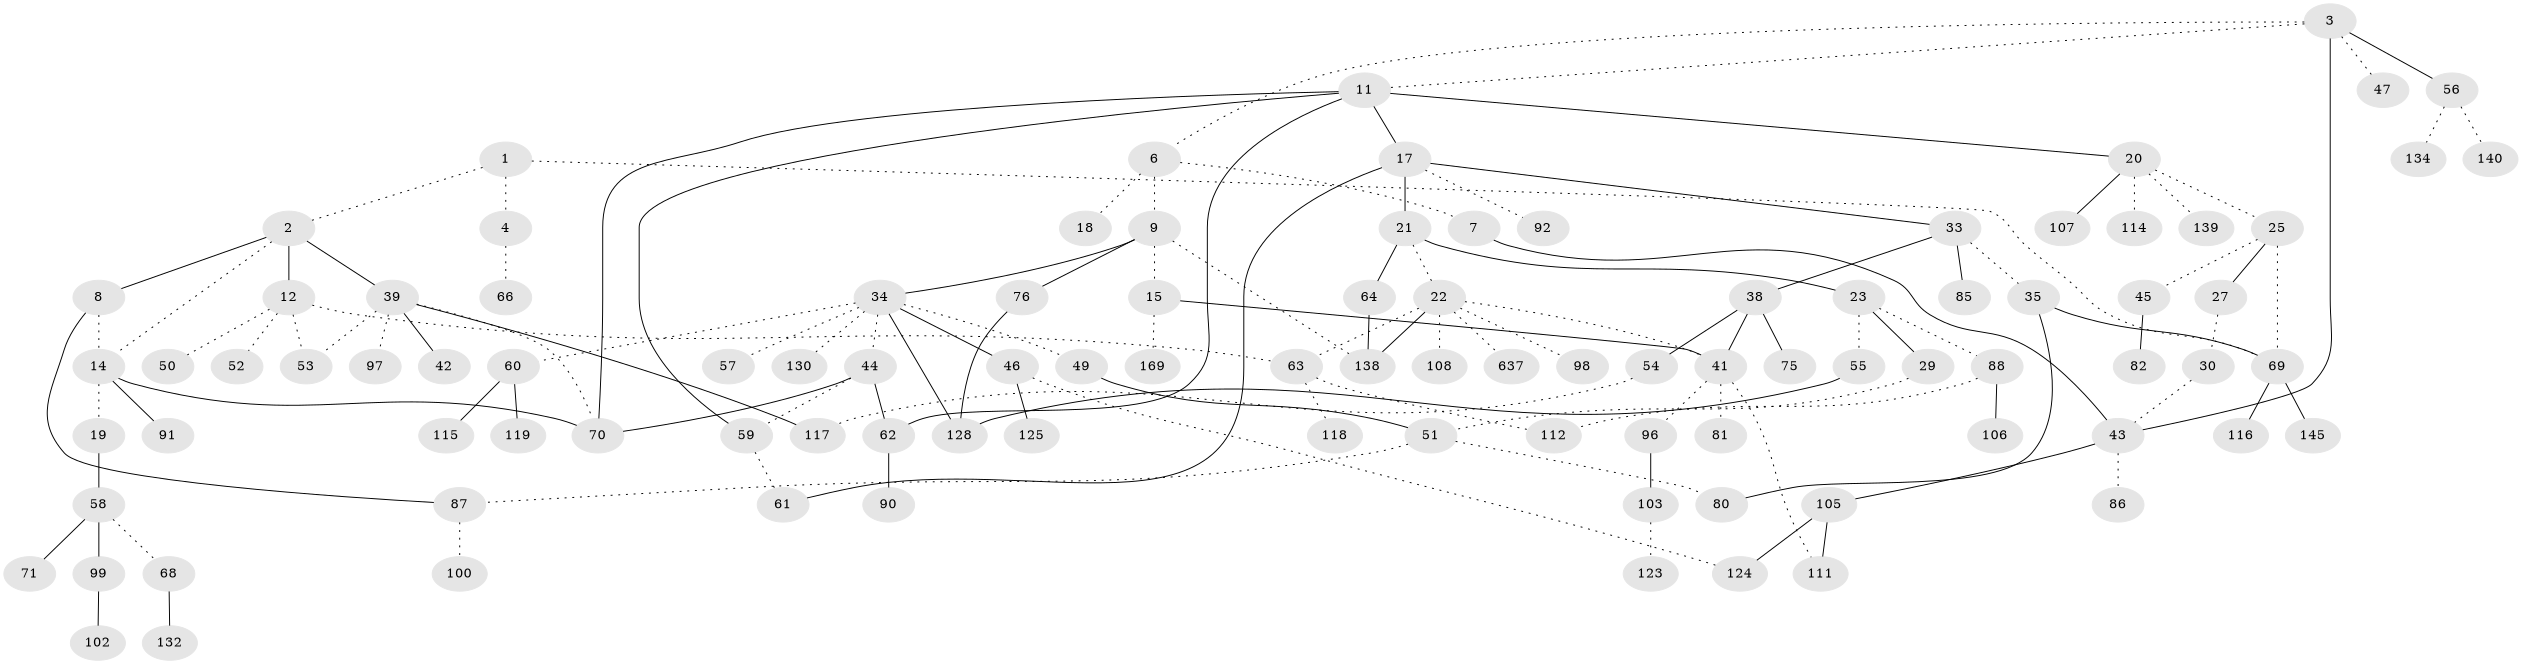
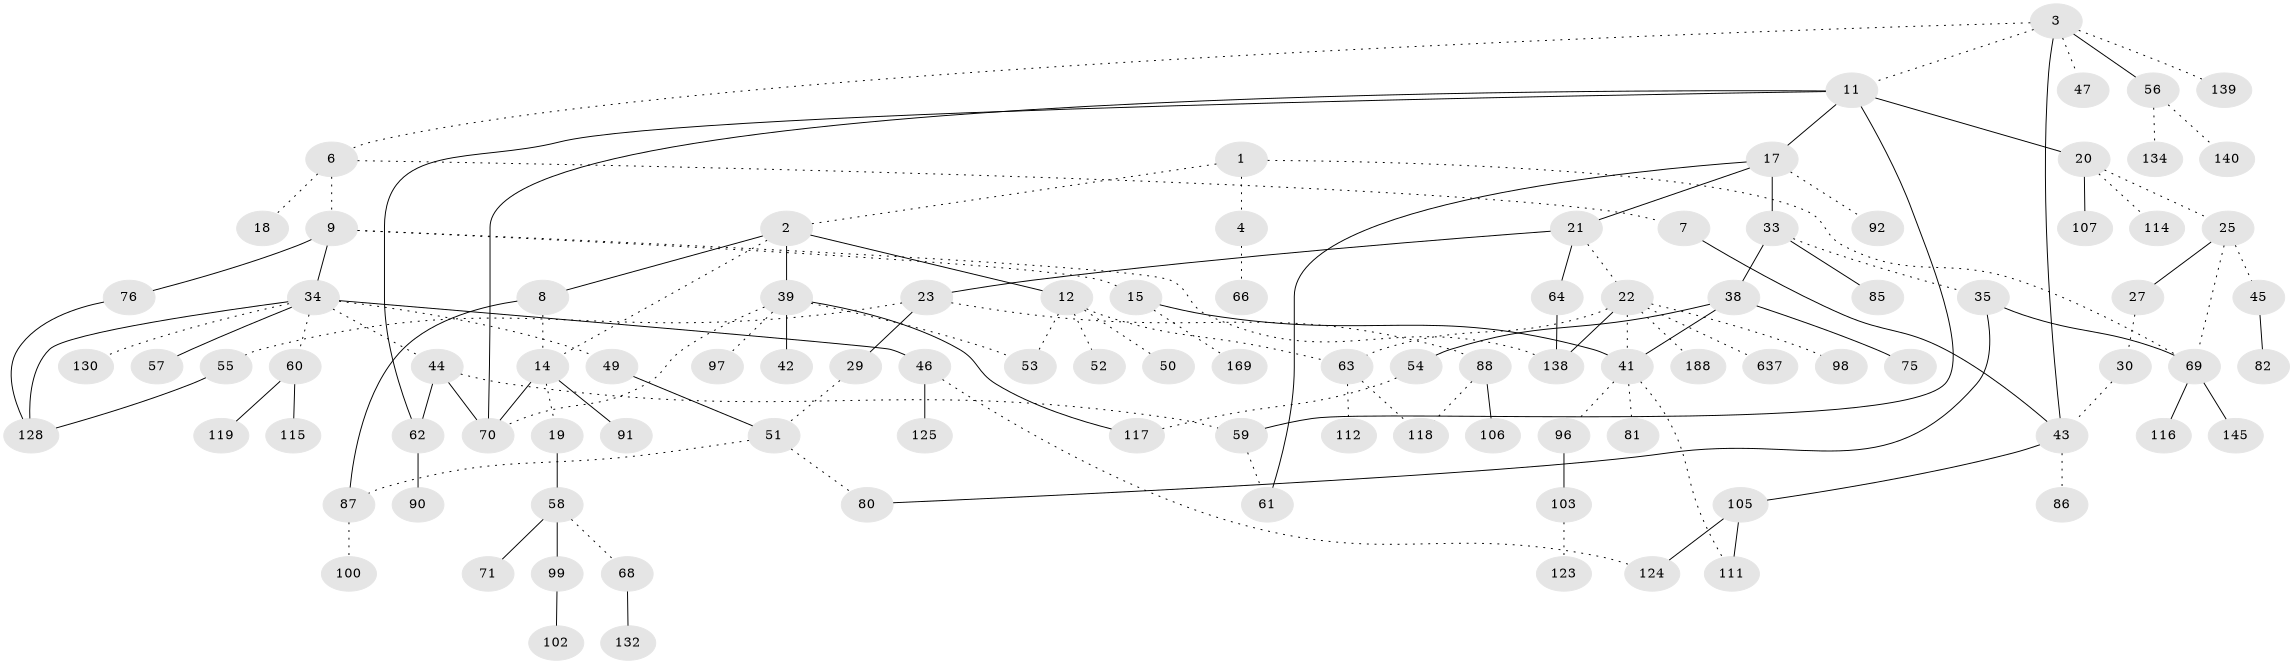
(2170, 194) -> (2141, 54)
(804, 331) -> (234, 331)
(1440, 367) -> (1698, 367)
(1819, 406) -> (1453, 401)
